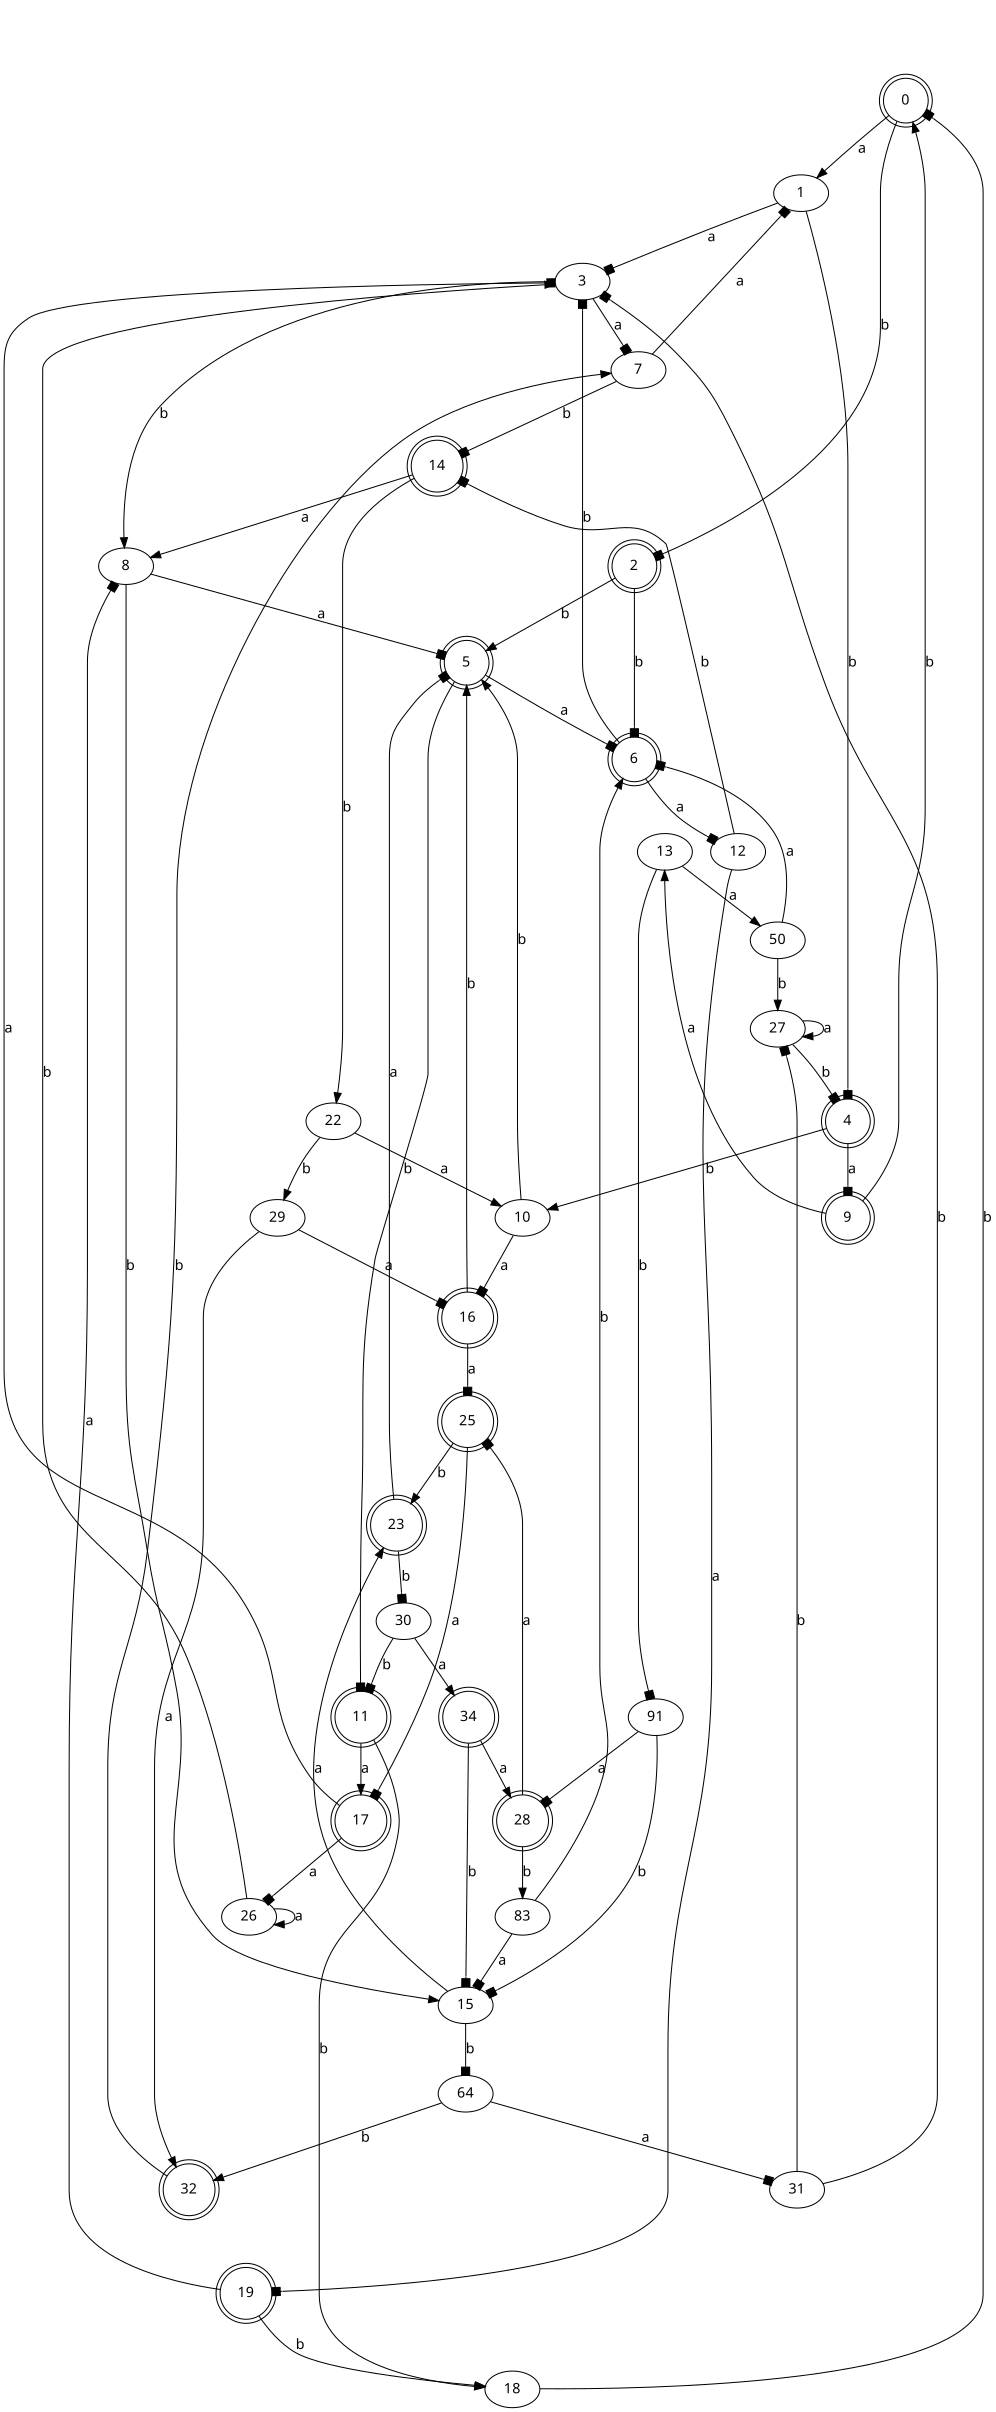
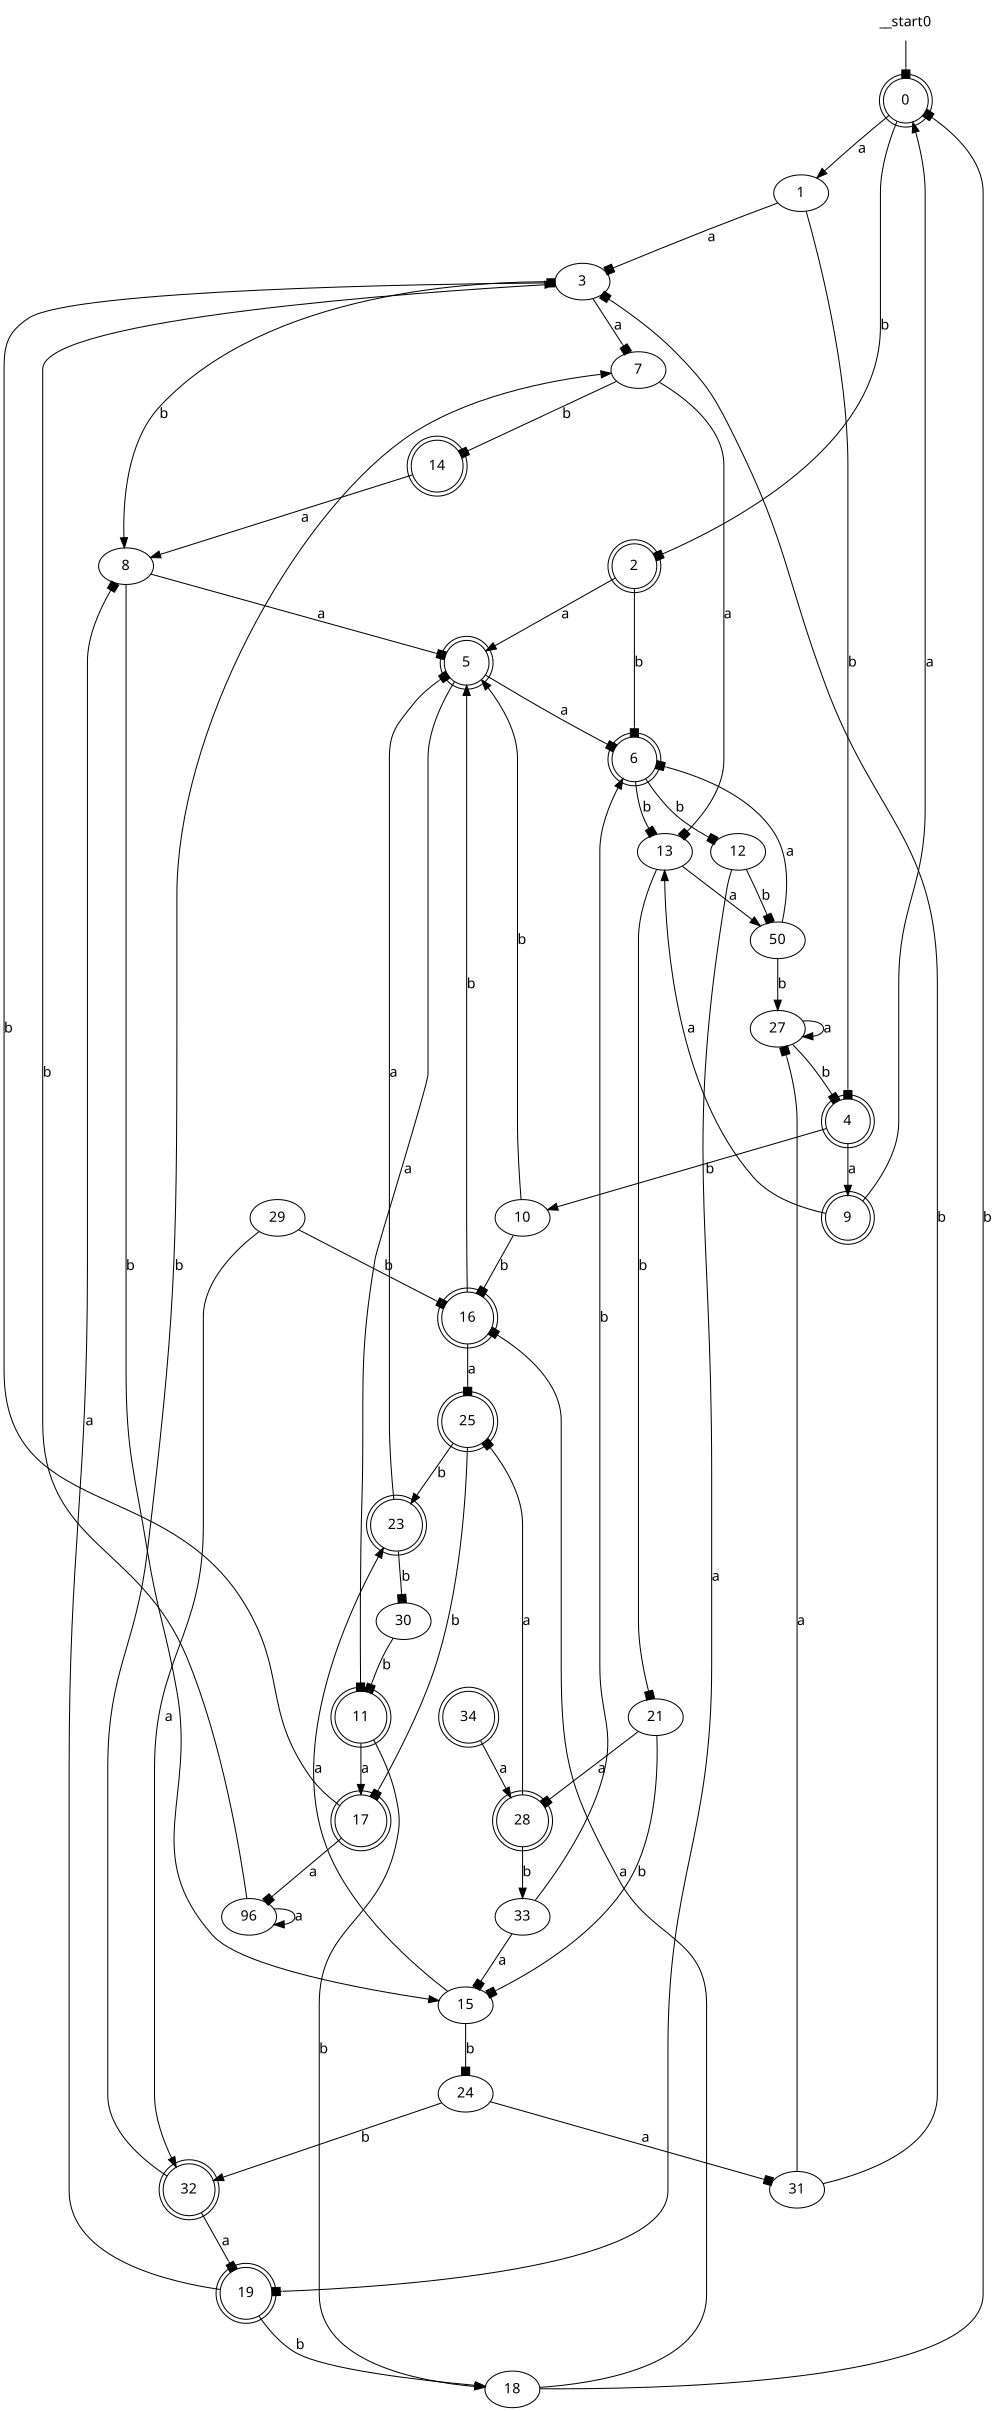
none -> (906, 22)
(716, 285) -> (724, 598)
(583, 543) -> (639, 805)
(677, 586) -> (757, 891)
(565, 614) -> (565, 614)
(930, 663) -> (930, 663)
(680, 808) -> (680, 808)
(9, 1029) -> (9, 1029)
(333, 1121) -> none
(848, 1164) -> (848, 1164)
(408, 1170) -> (408, 1170)
(389, 1266) -> (389, 1266)
(504, 1266) -> (504, 1266)
(455, 1621) -> (455, 1621)
(801, 1621) -> (801, 1621)
(430, 1660) -> none
(656, 1717) -> (656, 1717)
(467, 1860) -> none
none -> (642, 1910)
(249, 1917) -> (249, 1917)
(523, 1917) -> (523, 1917)
(466, 2094) -> (466, 2094)
none -> (215, 2237)
